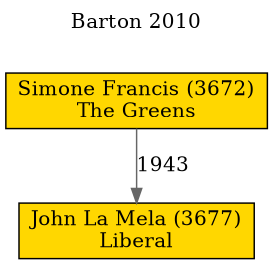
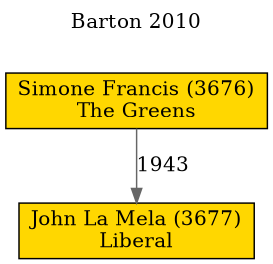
(137, 101) -> (137, 101)
